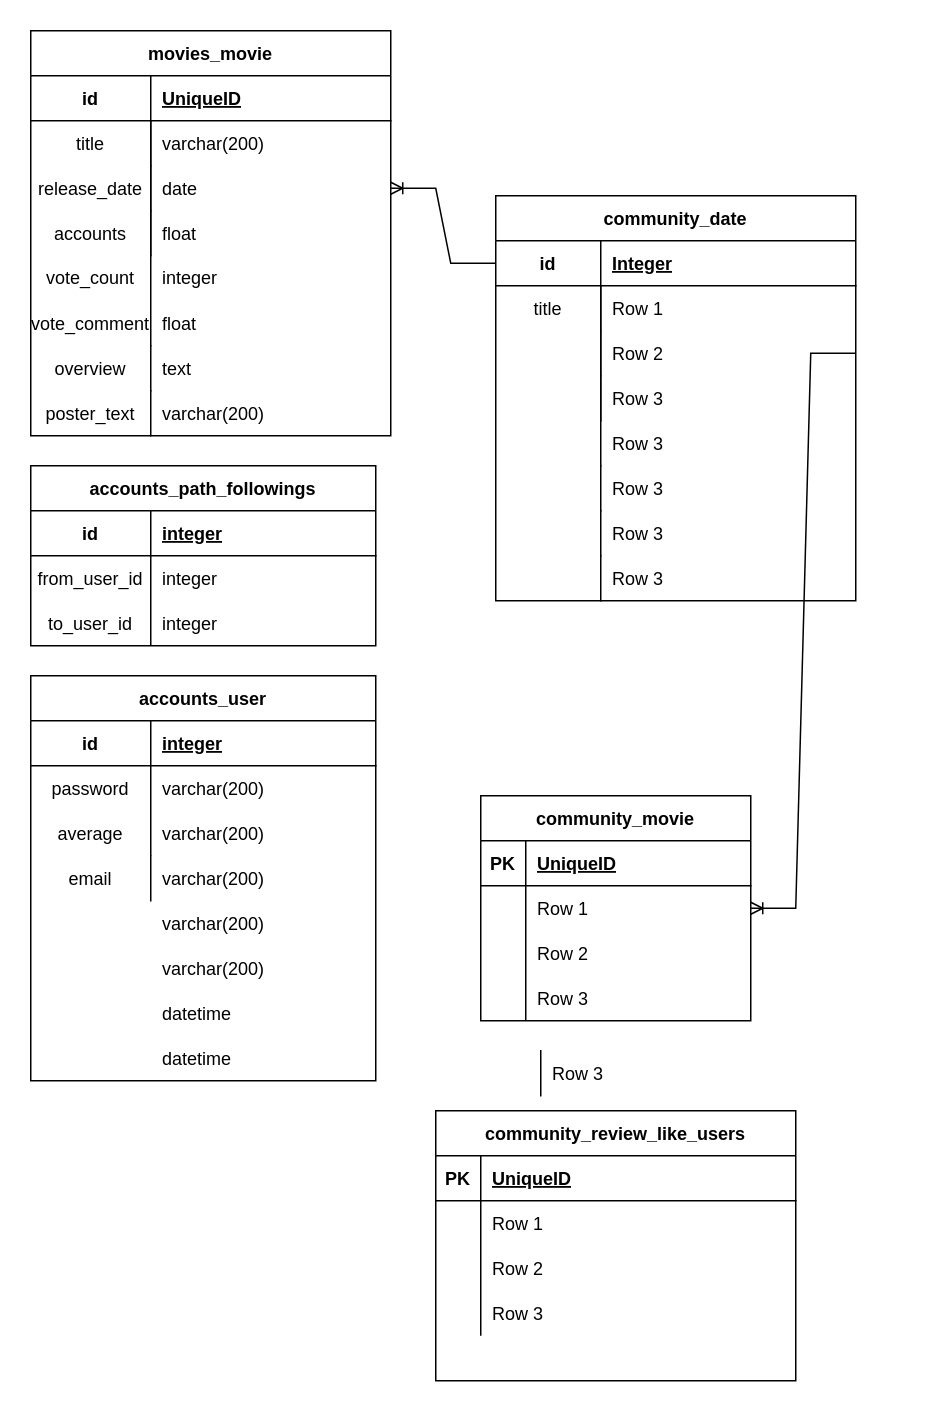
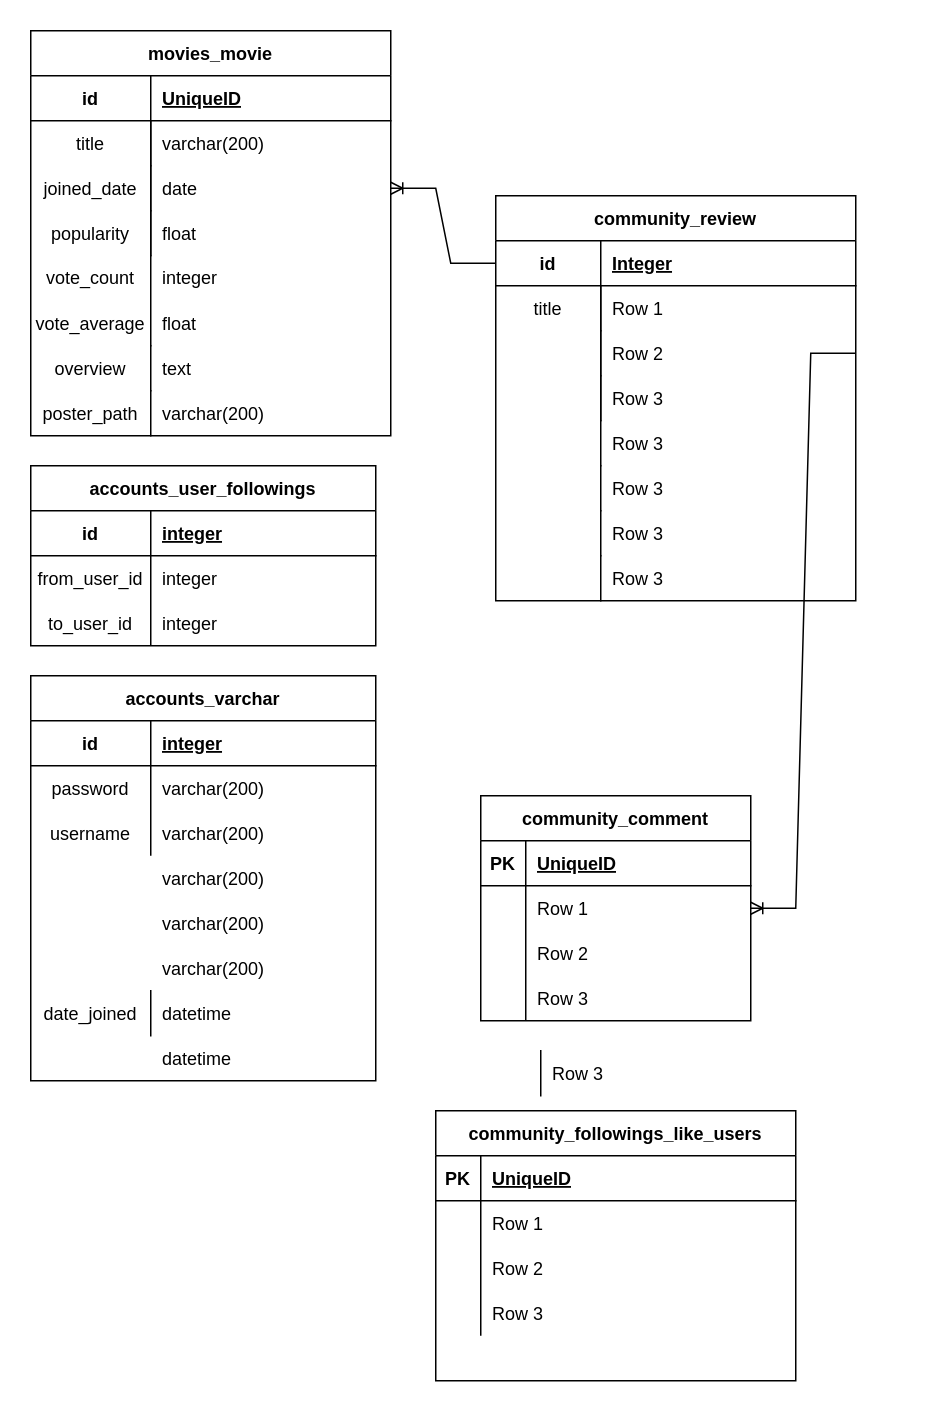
(90, 189) -> (90, 189)
(675, 219) -> (675, 219)
(90, 234) -> (90, 234)
(90, 324) -> (90, 324)
(90, 414) -> (90, 414)
(203, 489) -> (203, 489)
(203, 699) -> (203, 699)
(615, 819) -> (615, 819)
(90, 834) -> (90, 834)
(91, 878) -> none
none -> (91, 1013)
(615, 1134) -> (615, 1134)
